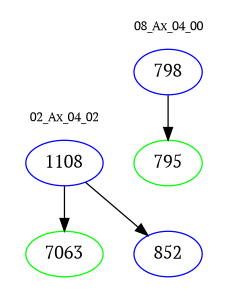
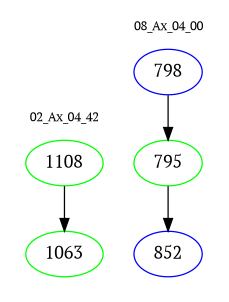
(64, 118) -> (64, 118)
(64, 163) -> (64, 163)
(105, 199) -> (168, 202)
(64, 254) -> (64, 254)
